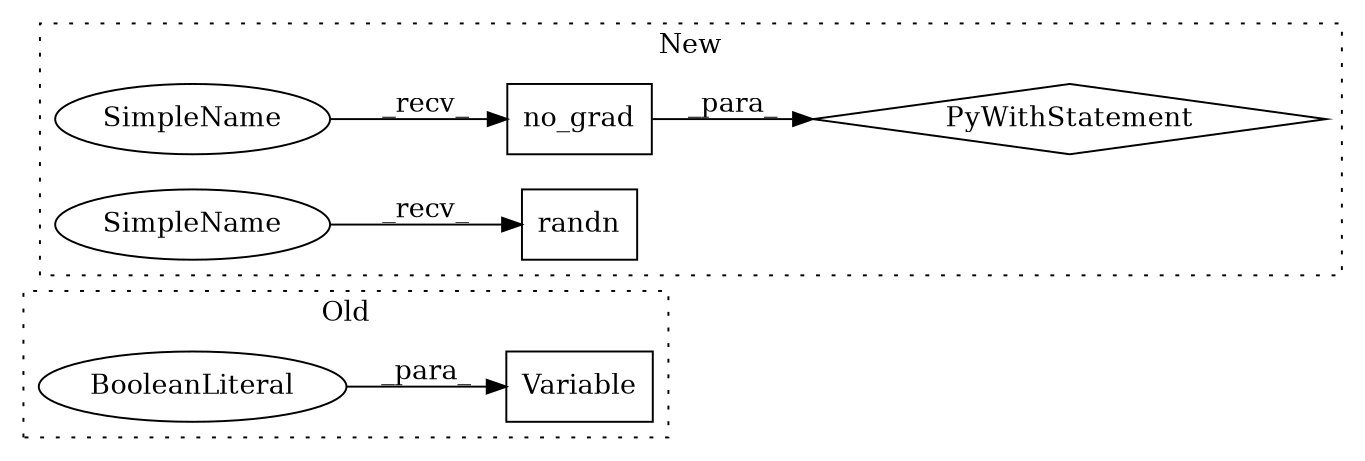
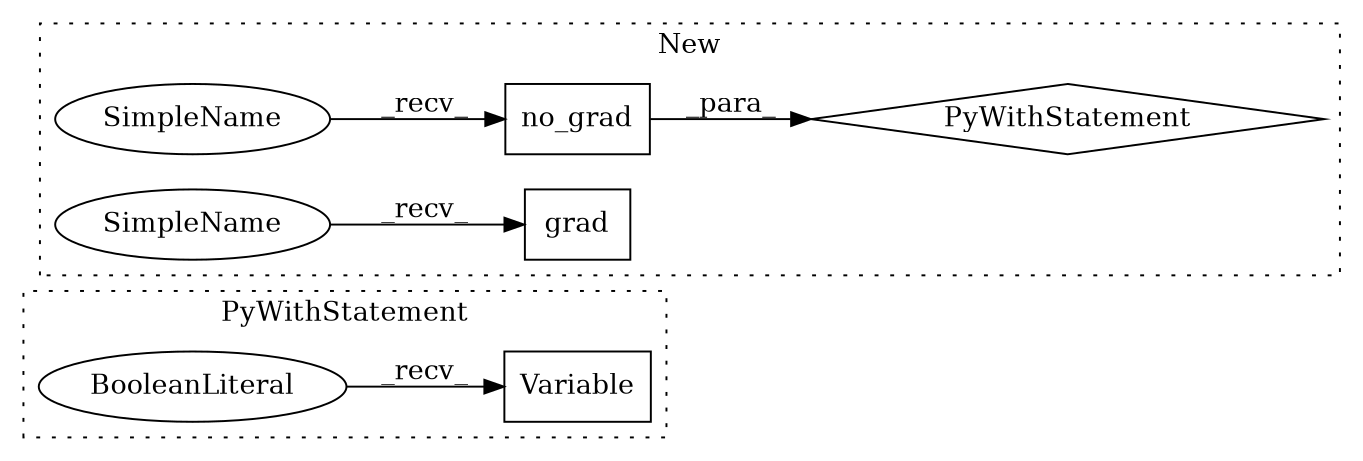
(580, 225) -> (578, 225)
(346, 313) -> (345, 313)
(426, 372) -> (425, 372)
